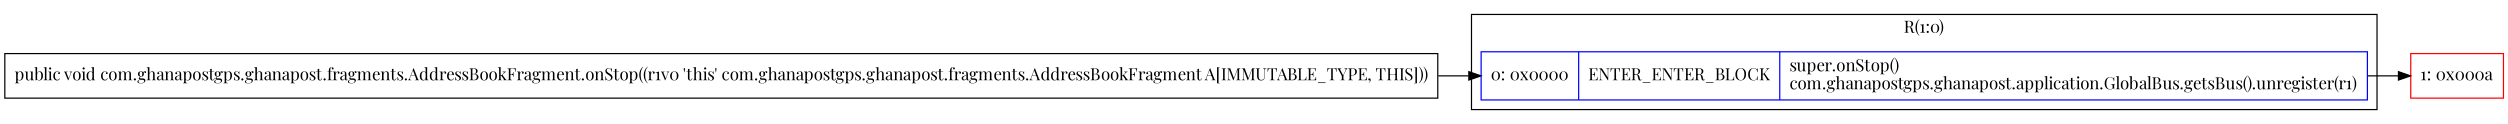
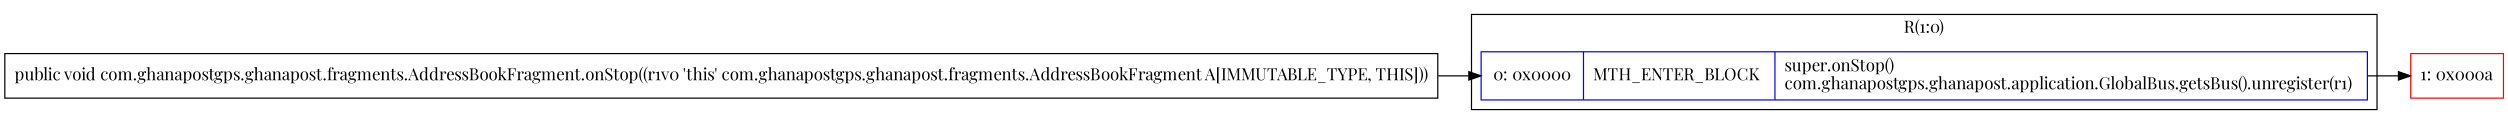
(1679, 75) -> (1677, 75)
